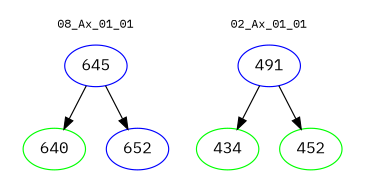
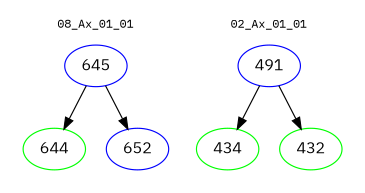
(54, 149) -> (54, 149)
(311, 149) -> (311, 149)
